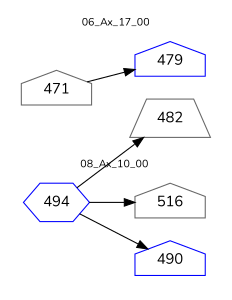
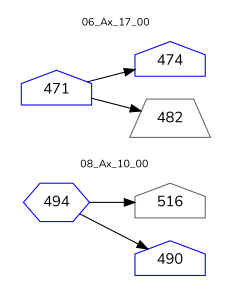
(170, 61) -> (170, 61)
(56, 89) -> (56, 89)
(106, 166) -> (111, 103)
